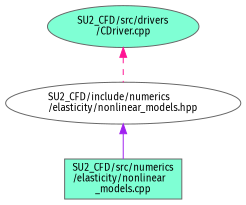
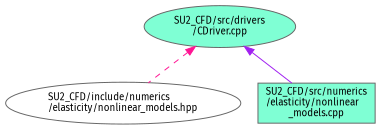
(123, 146) -> (272, 68)
